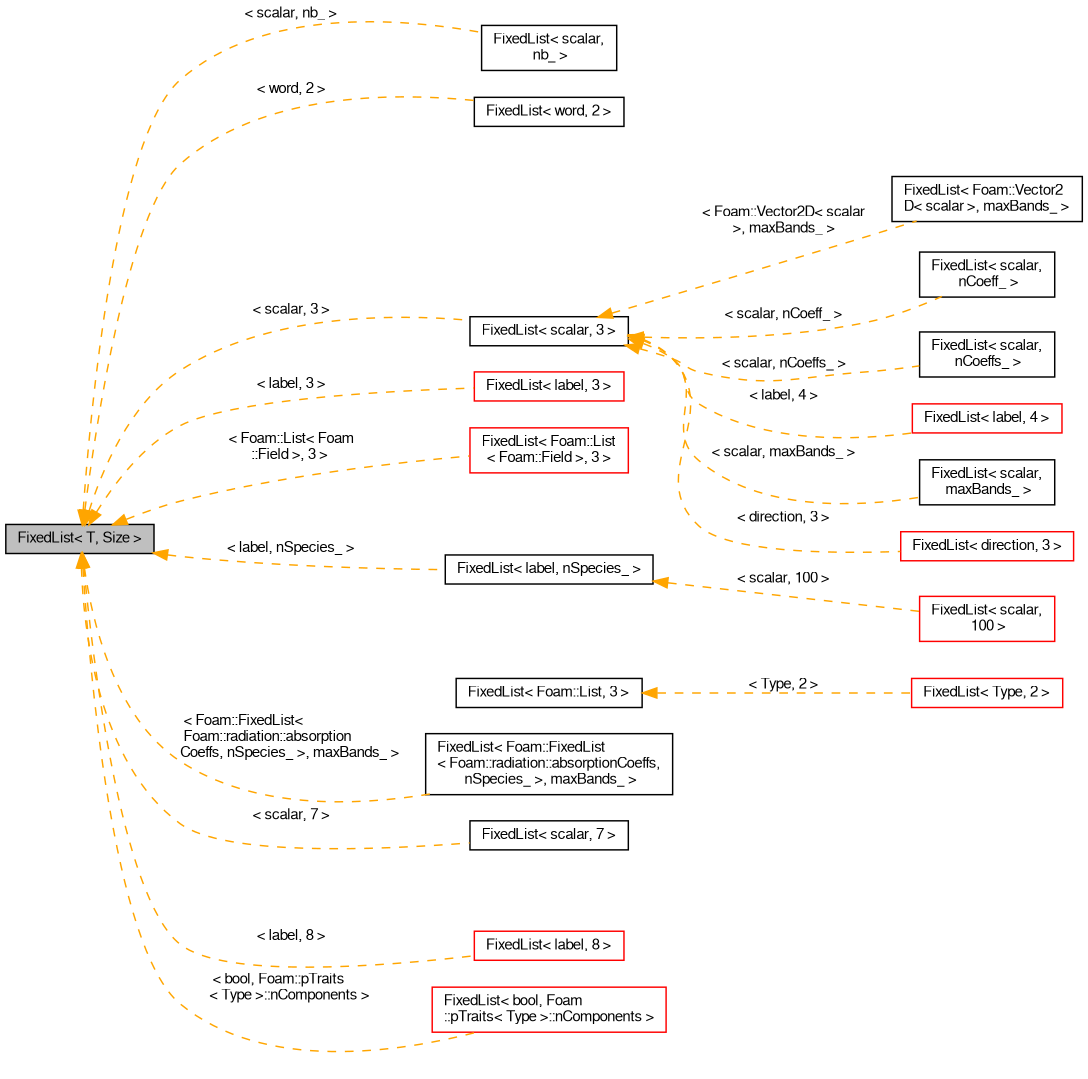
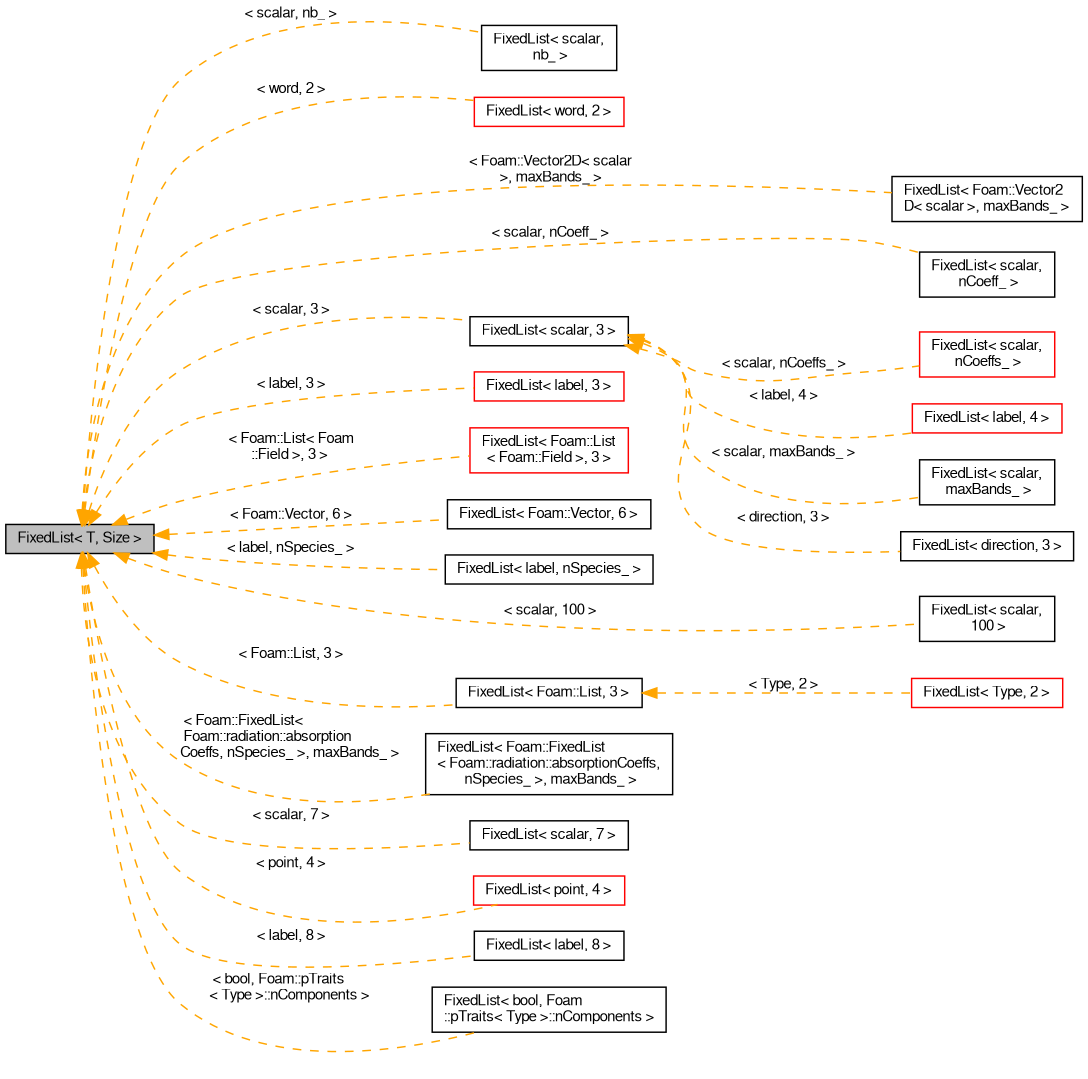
(549, 112) -> (549, 112)
(764, 268) -> (392, 197)
(795, 333) -> (428, 254)
(987, 354) -> (987, 354)
none -> (549, 514)
(987, 546) -> (987, 546)
(793, 597) -> (520, 625)
(987, 619) -> (987, 619)
none -> (251, 690)
none -> (549, 891)
(549, 946) -> (549, 946)
(549, 1010) -> (549, 1010)
